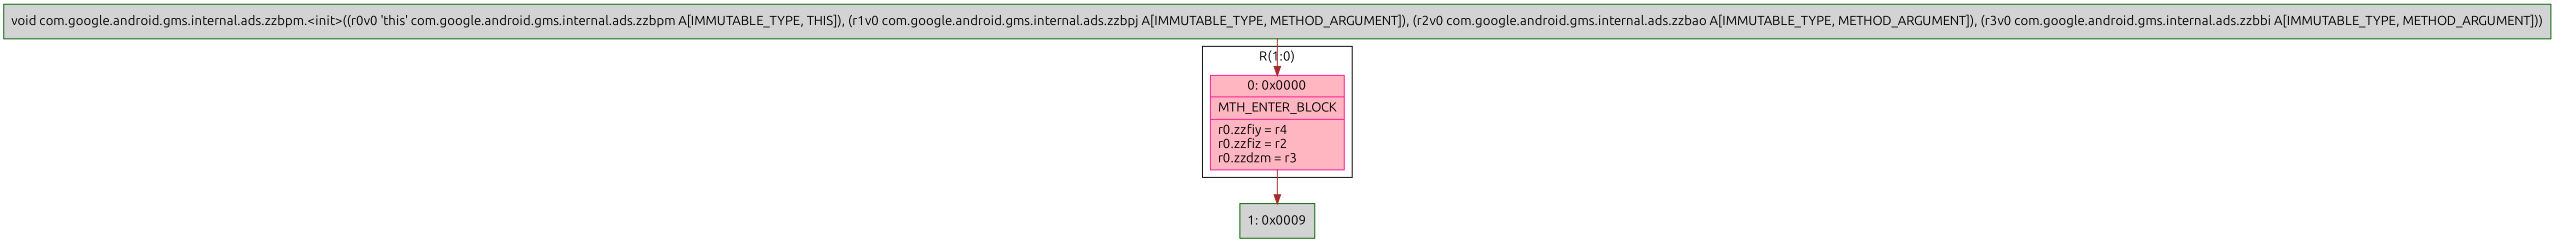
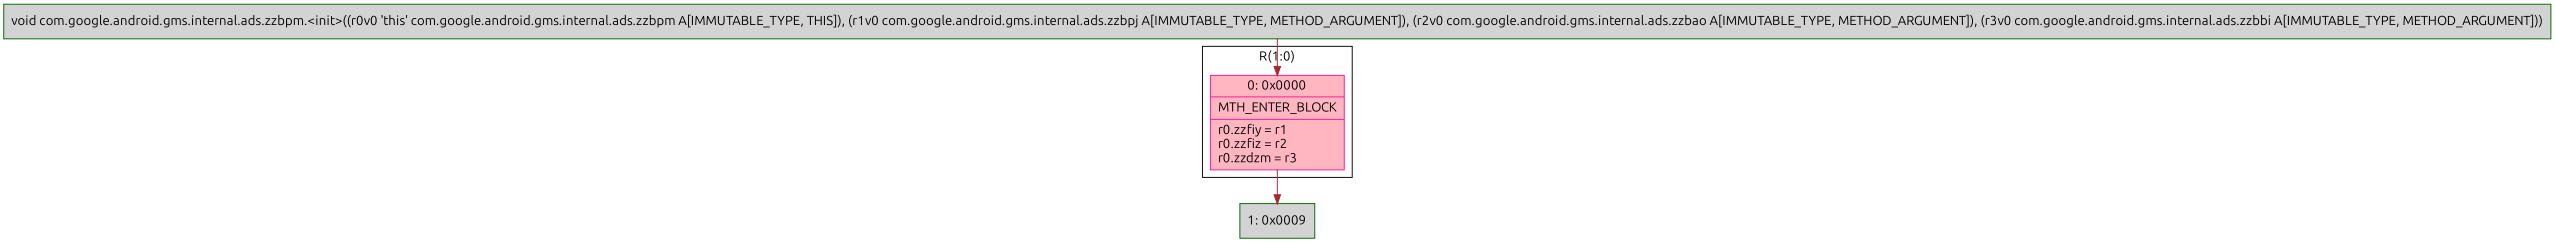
(1253, 130) -> (1253, 130)
